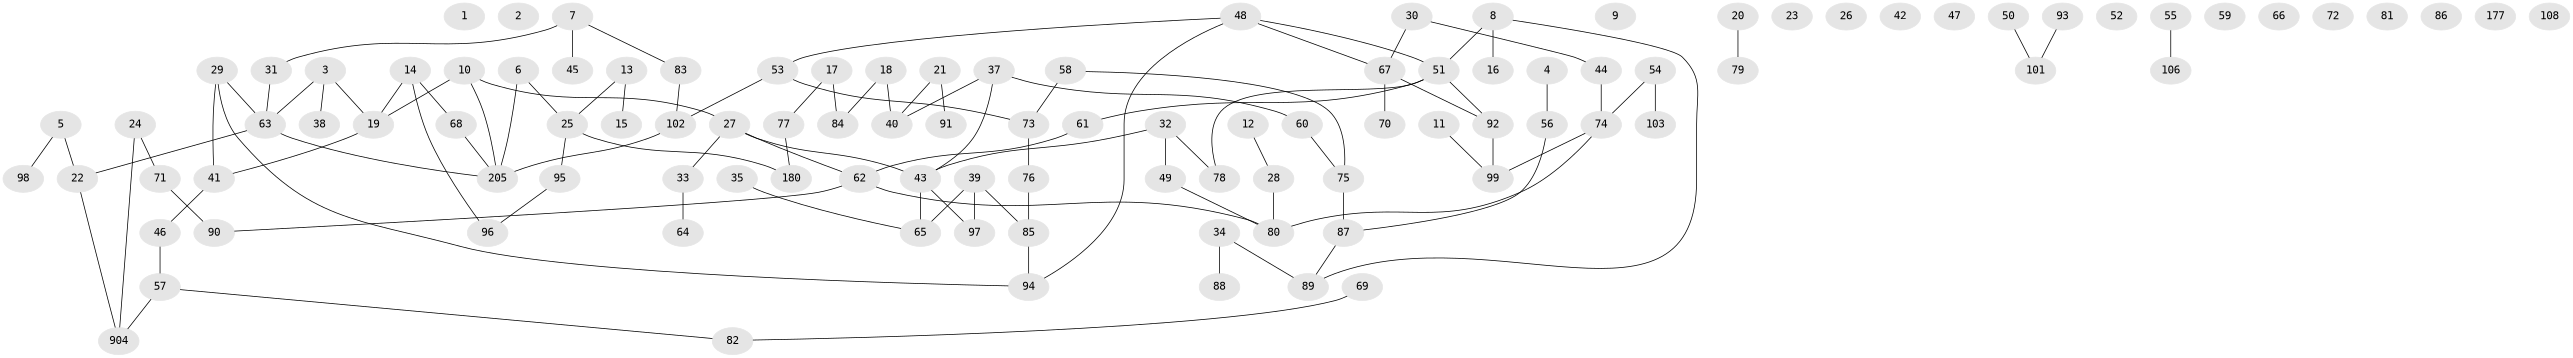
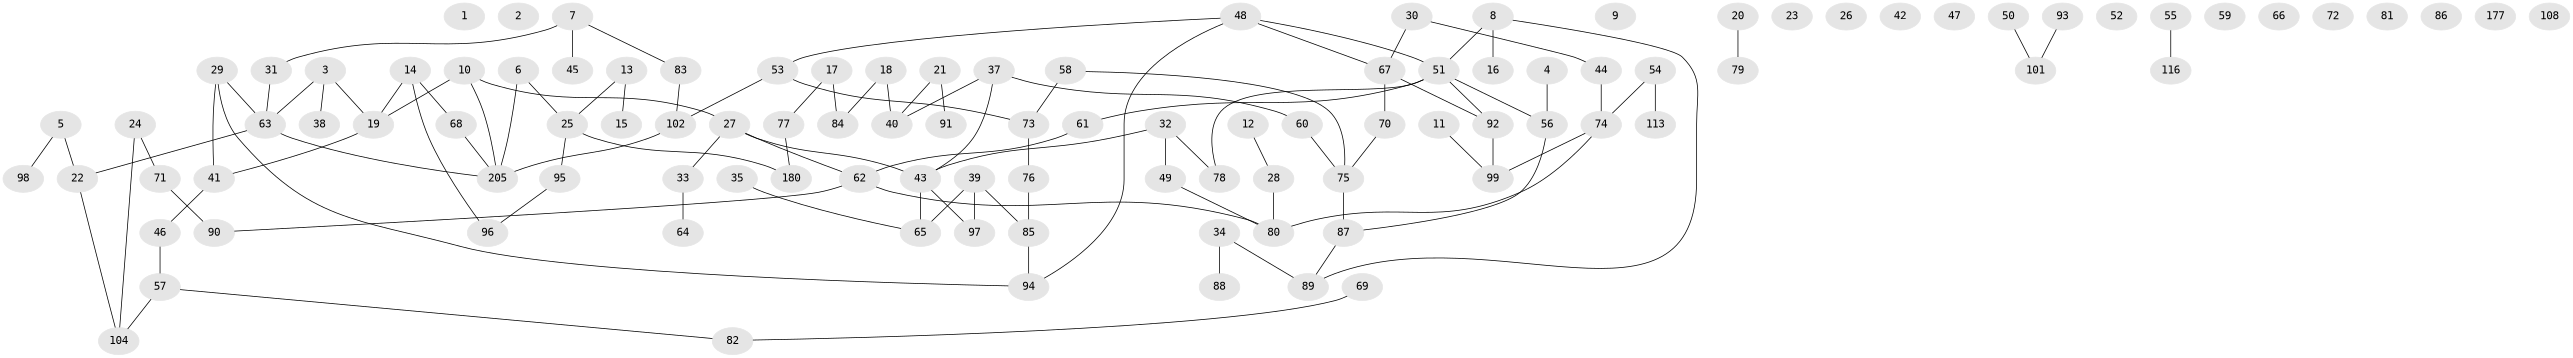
(2171, 71) -> (2171, 71)
none -> (1493, 98)
(1655, 125) -> (1655, 125)
none -> (1364, 152)
(119, 341) -> (119, 341)
